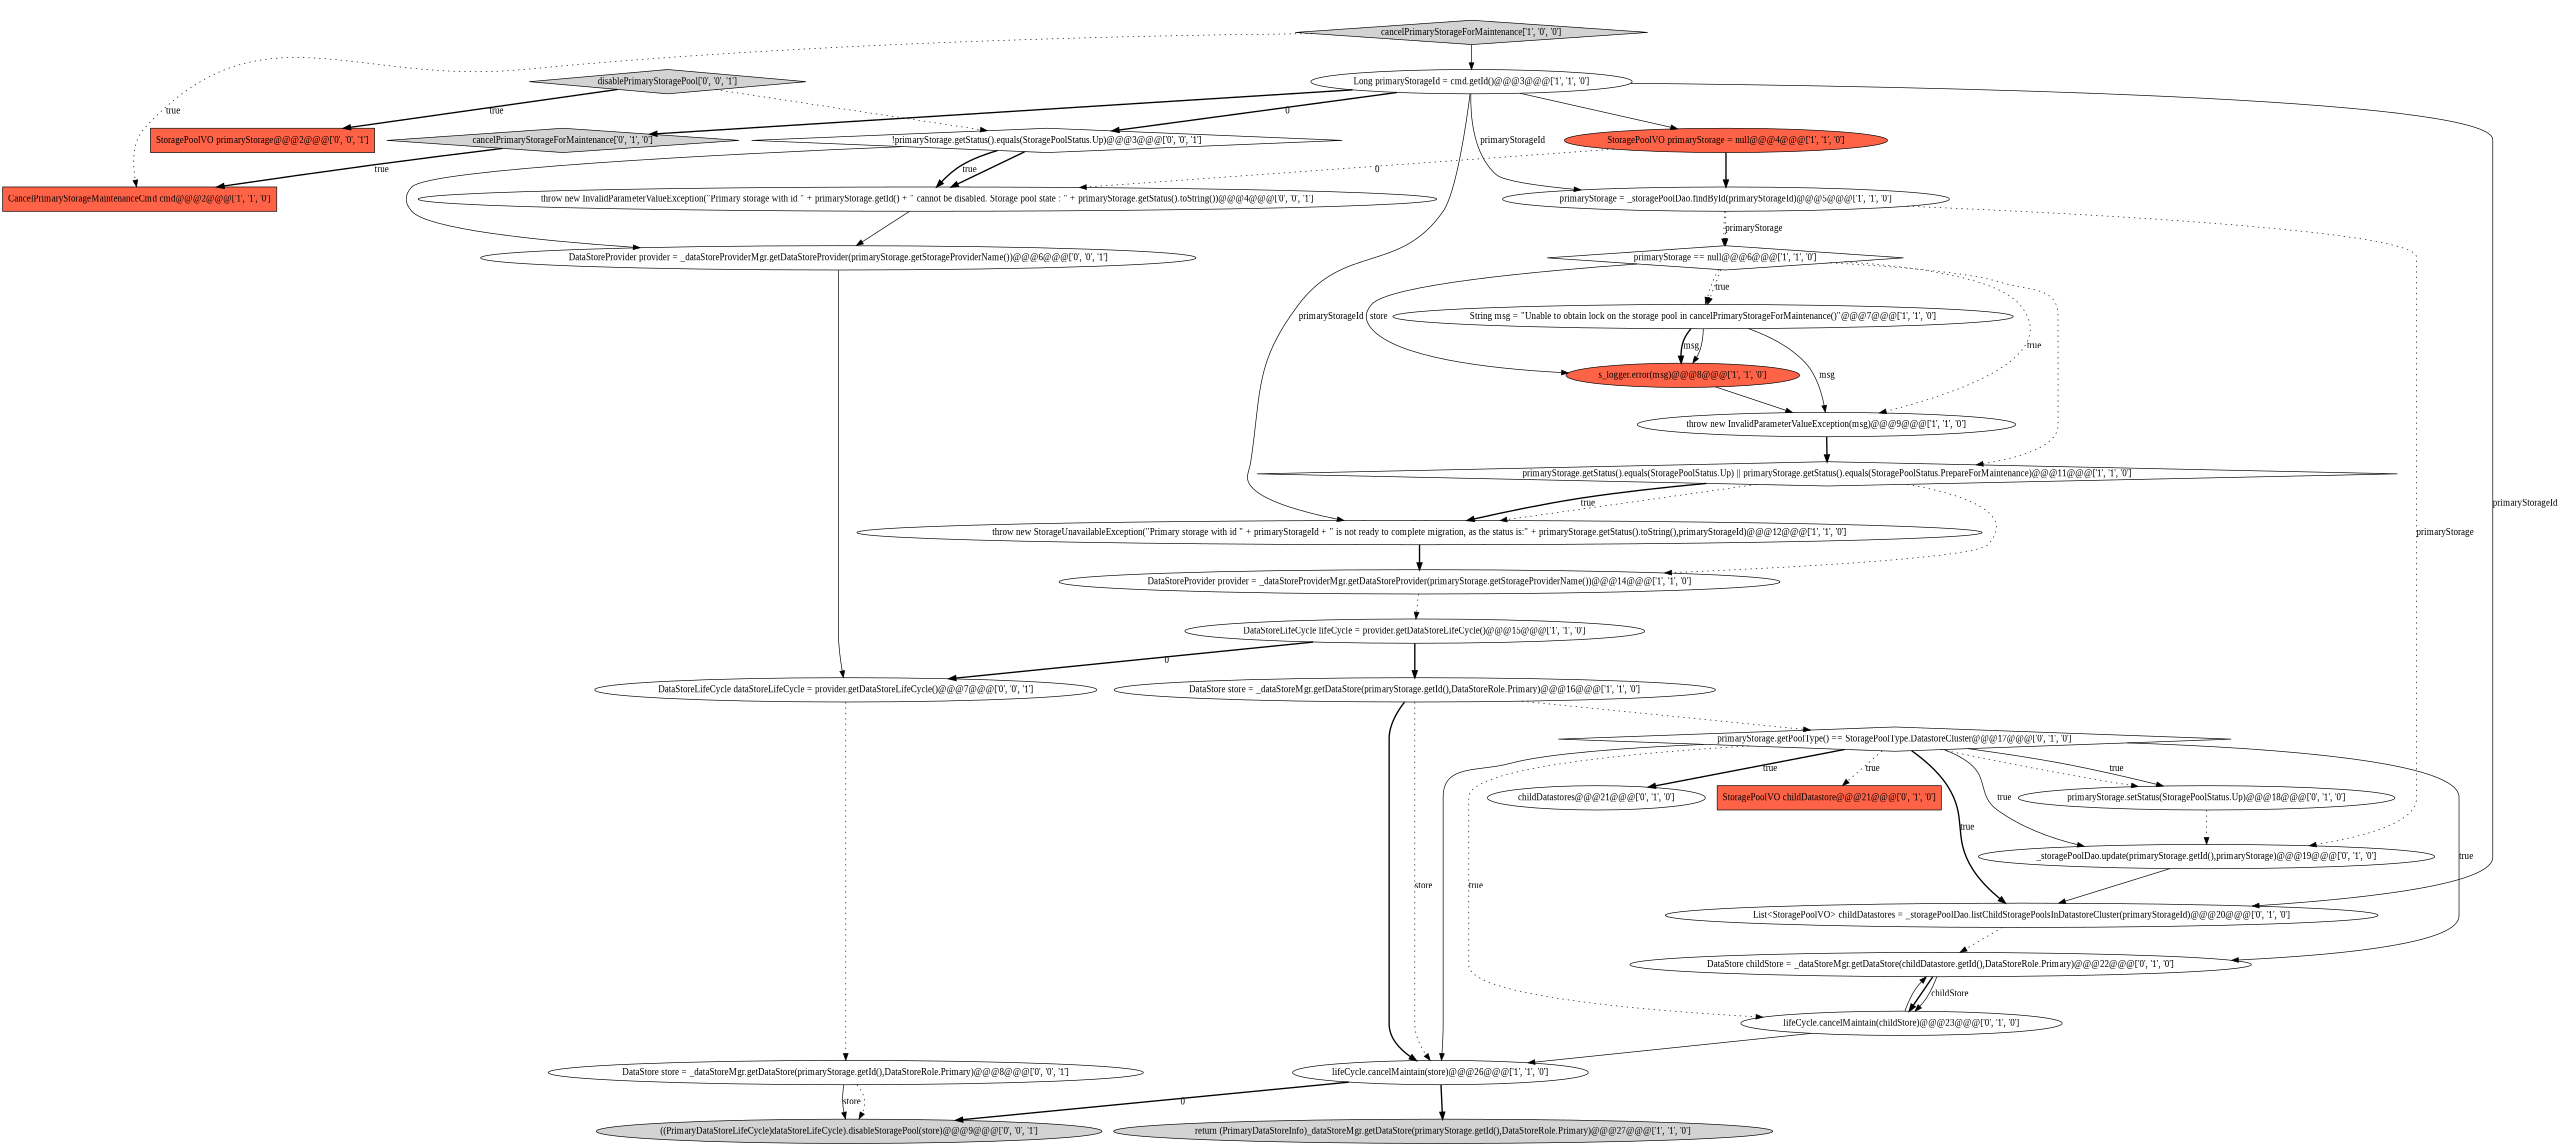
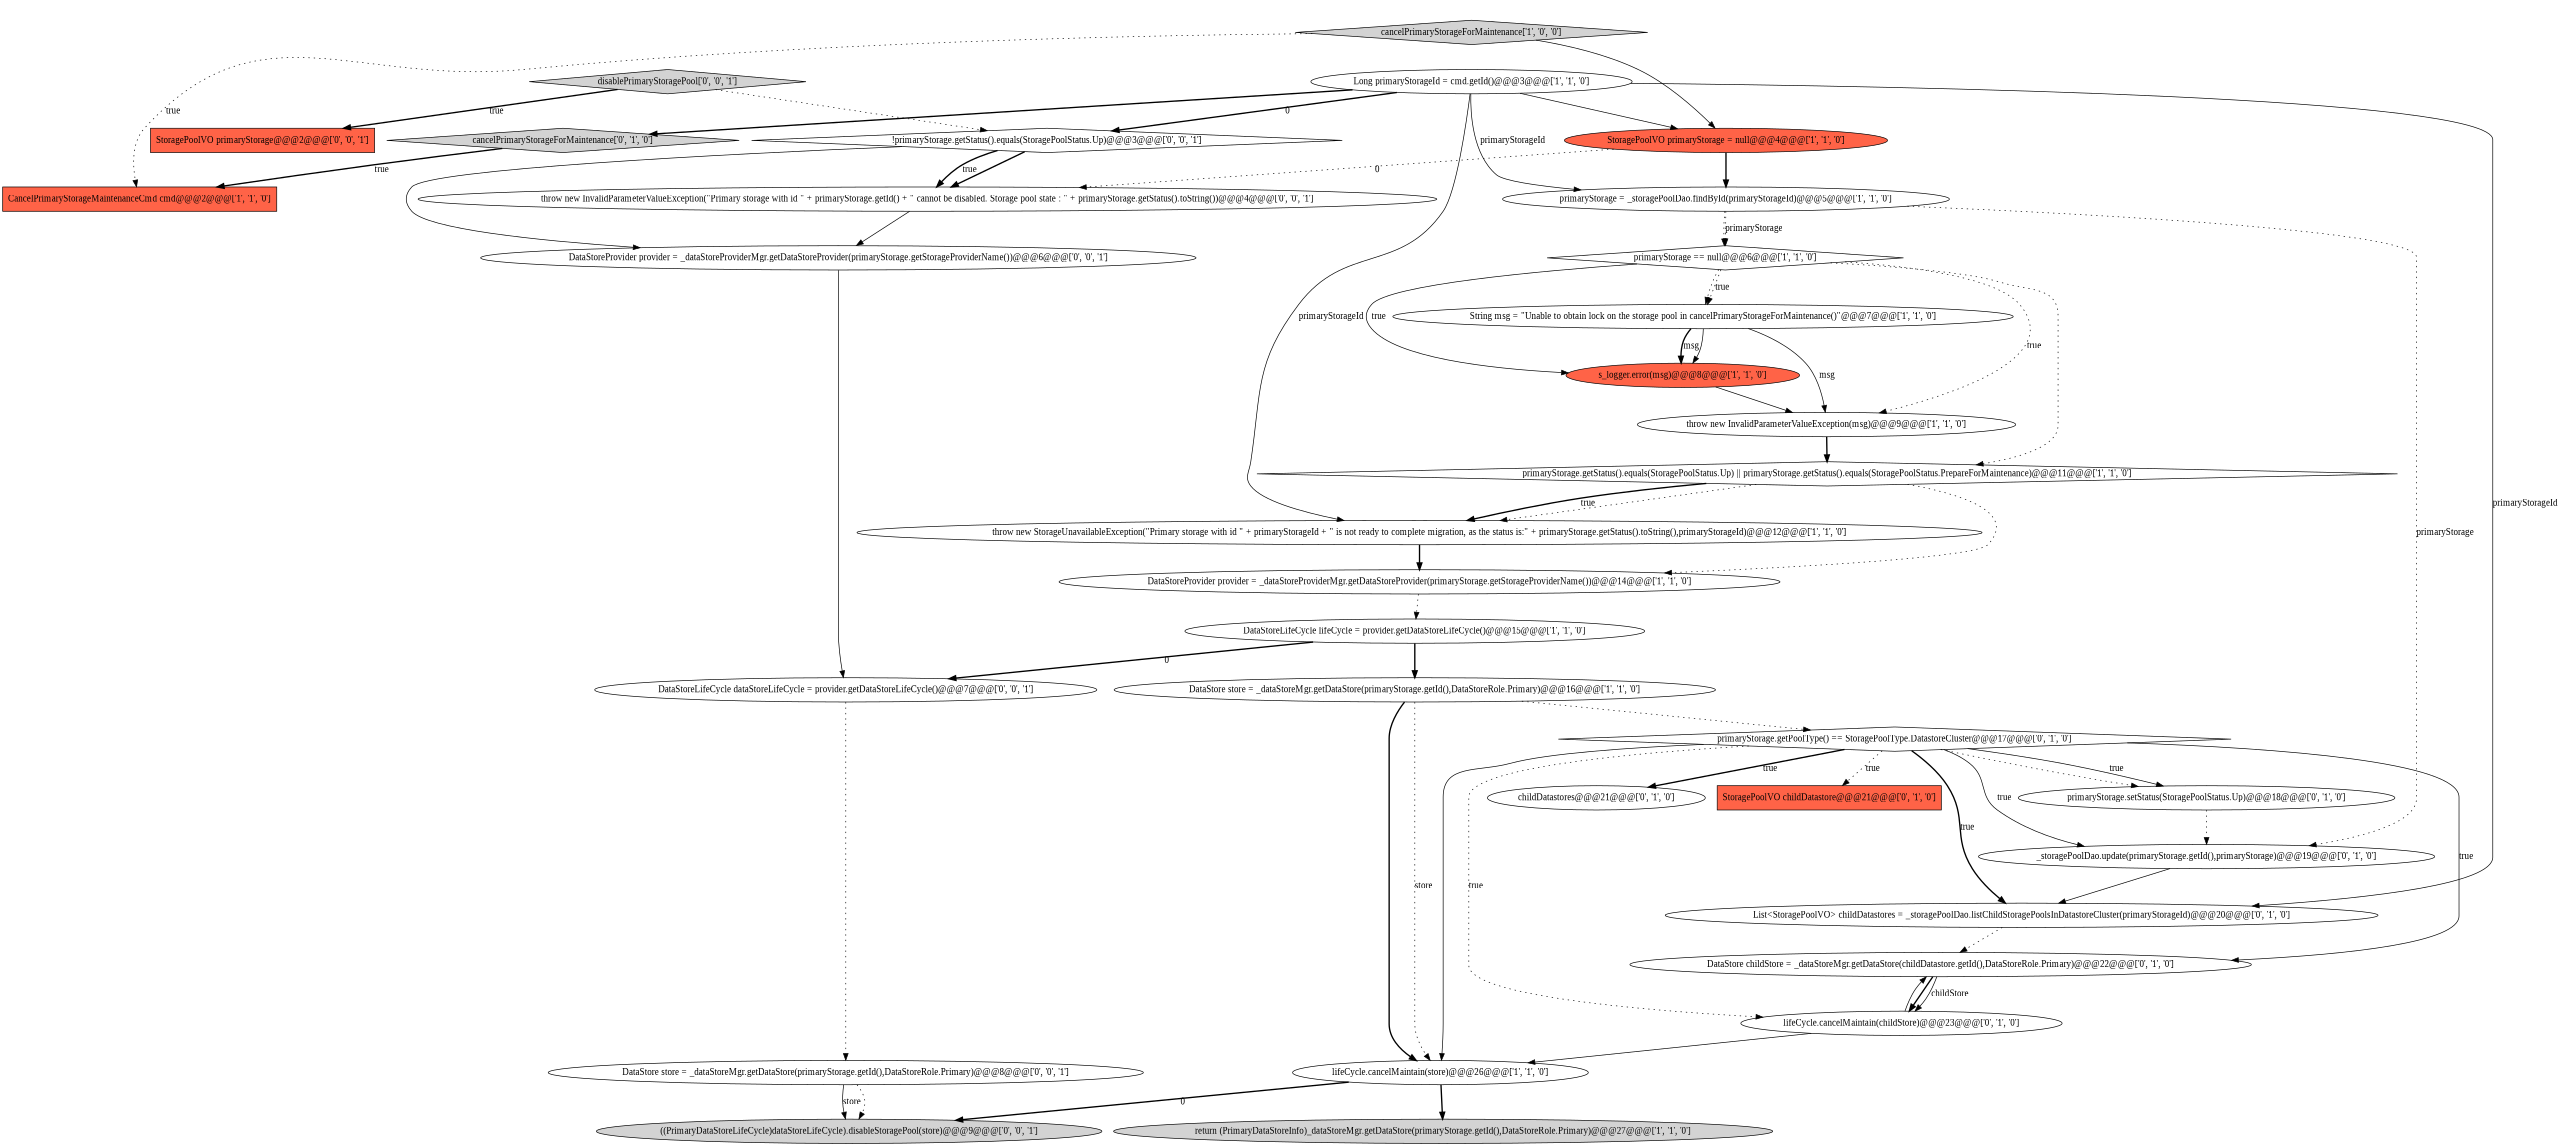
(1472, 54) -> (1631, 66)
(1379, 317) -> (1379, 317)
